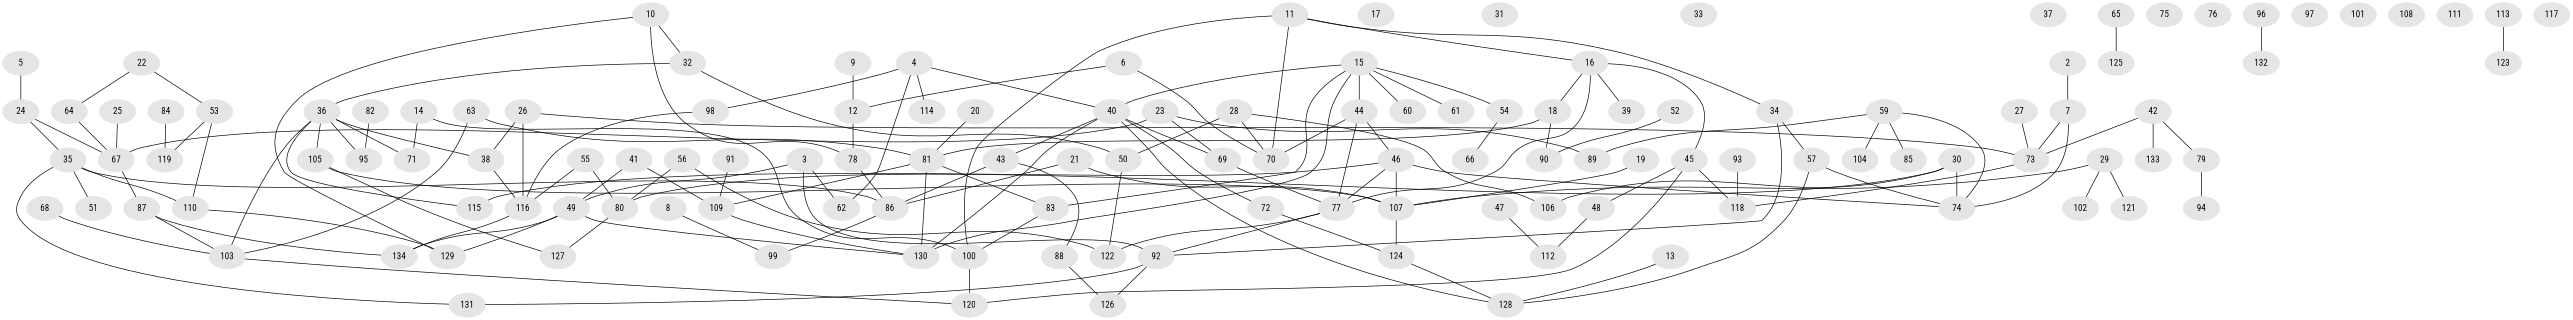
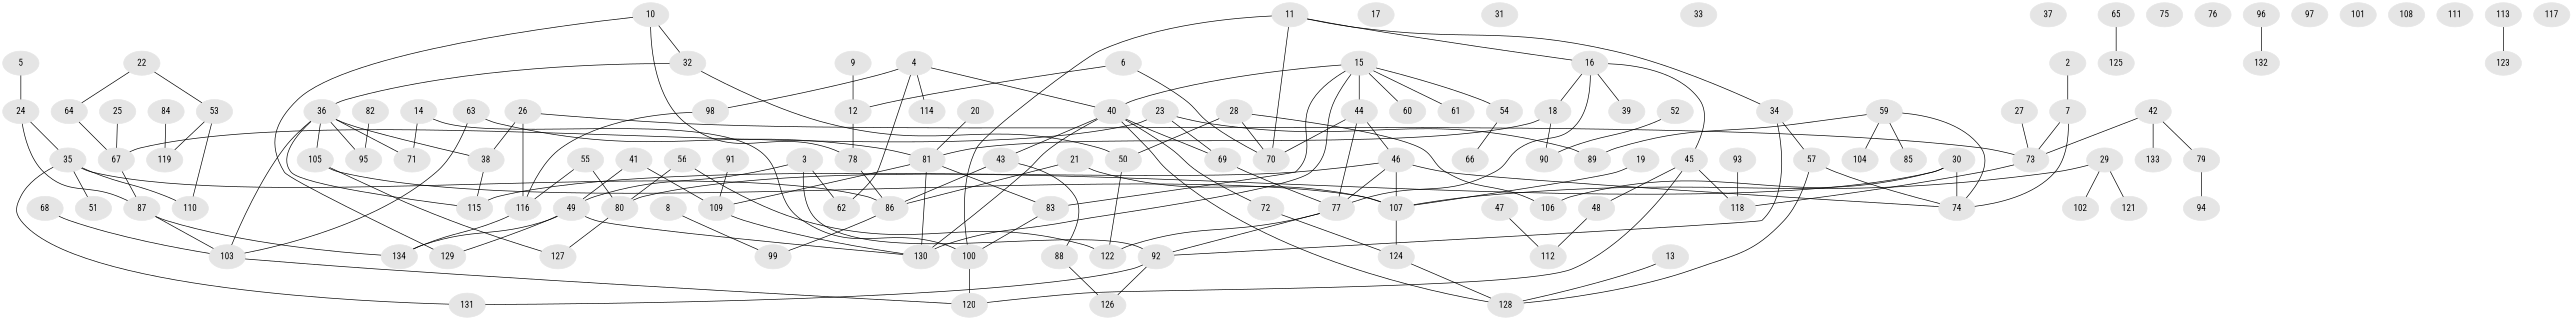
(69, 136) -> (59, 183)
(501, 180) -> (481, 180)
(322, 223) -> none
